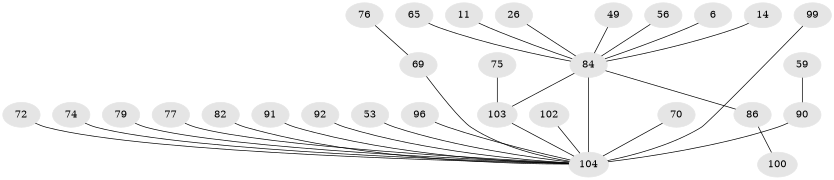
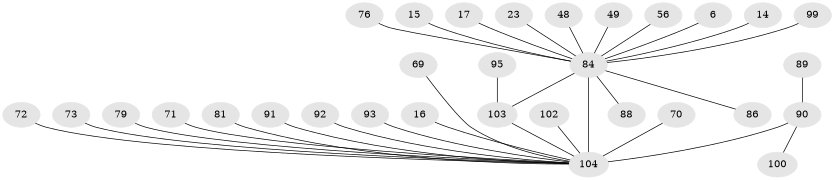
(414, 15) -> (414, 15)
(464, 15) -> (464, 15)
(514, 15) -> (514, 15)
none -> (564, 15)
(391, 40) -> (474, 44)
(497, 65) -> (497, 65)
(802, 65) -> (802, 65)
(717, 113) -> (704, 48)
(71, 115) -> (71, 115)
(171, 115) -> (171, 115)
(221, 115) -> (221, 115)
(370, 115) -> (370, 115)
(420, 115) -> (420, 115)
none -> (627, 115)
(765, 140) -> (790, 140)
